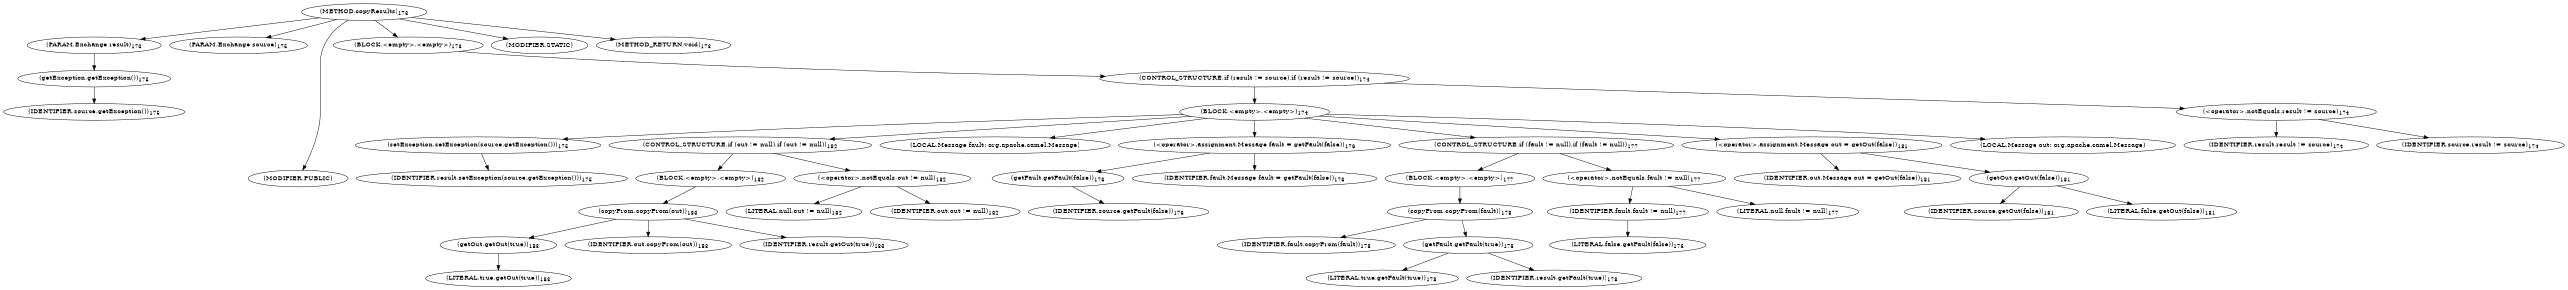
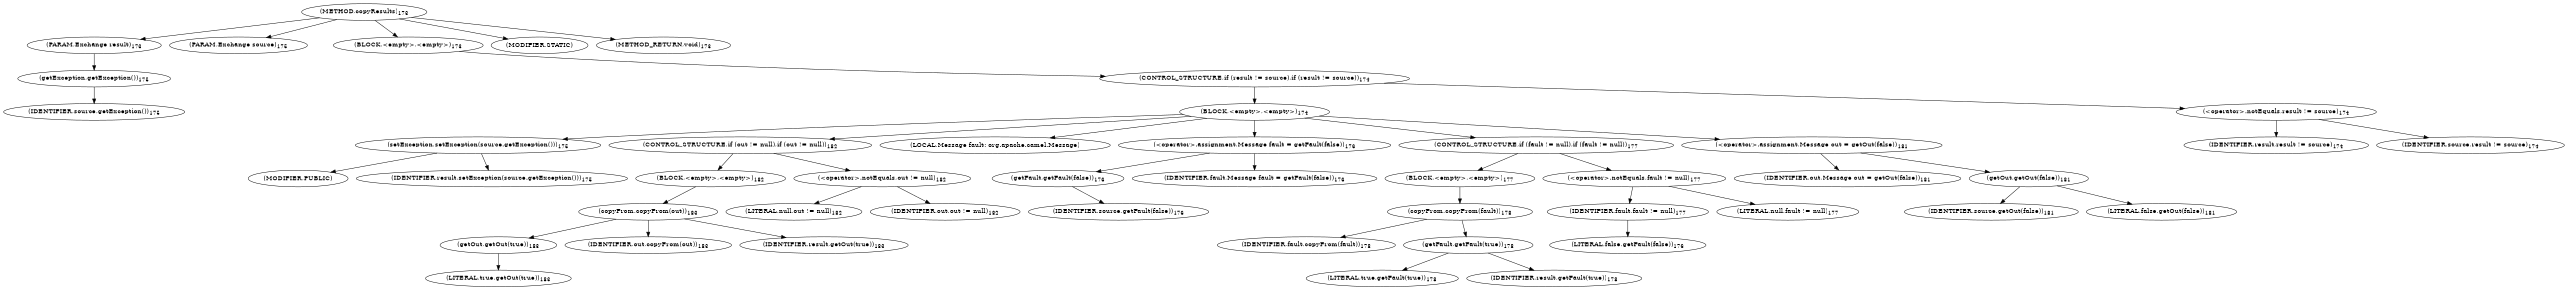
(320, 89) -> (386, 162)
(2063, 145) -> none
